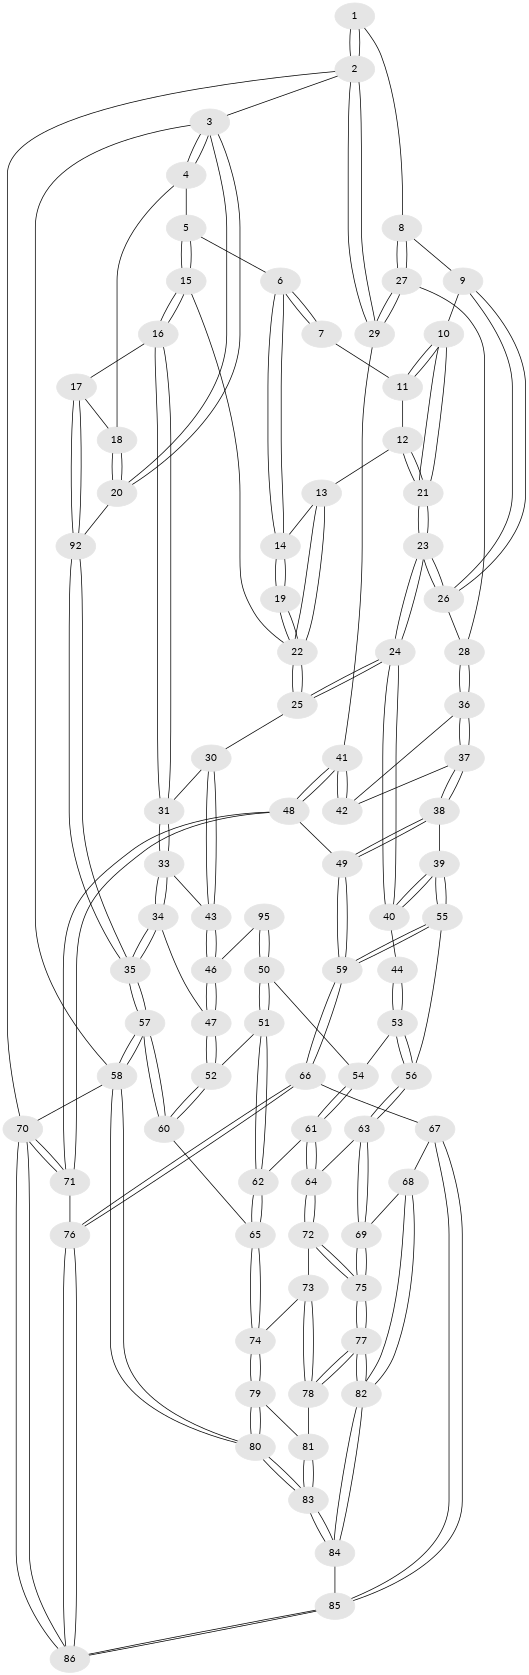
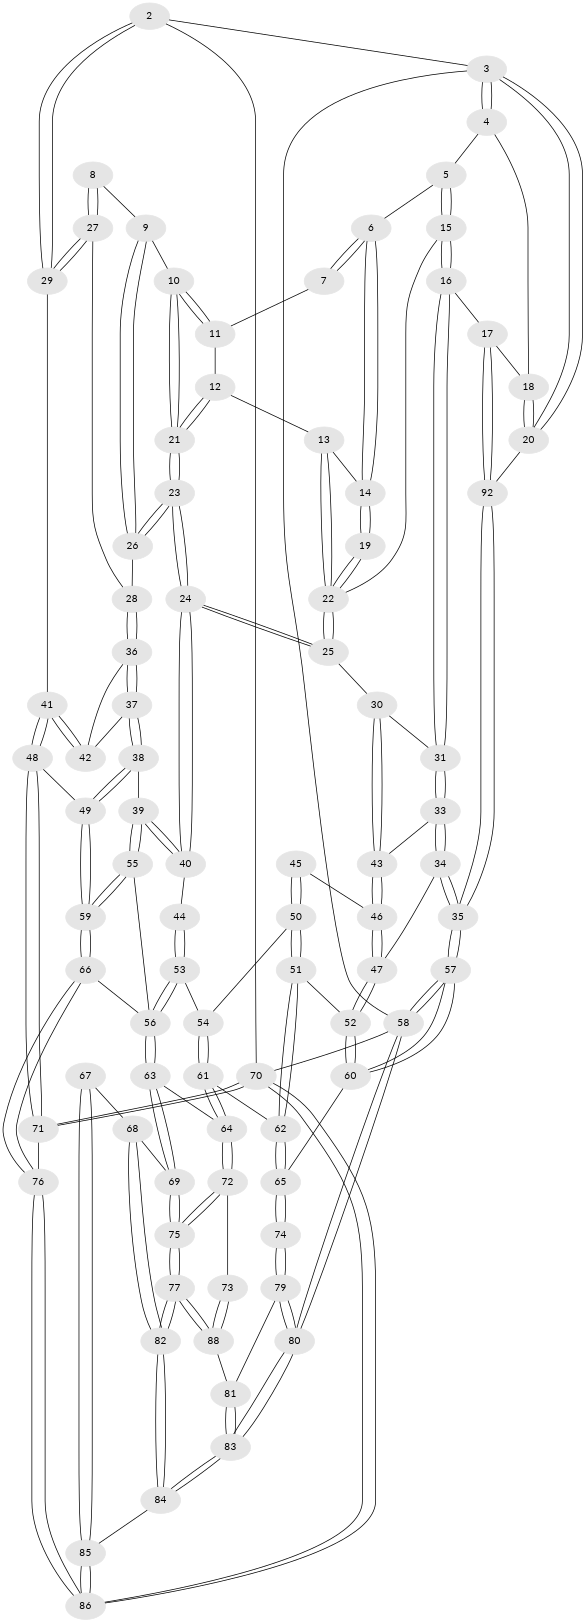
(355, 16) -> none
(264, 917) -> (296, 864)
(369, 1104) -> (118, 997)
(282, 1315) -> none
(308, 1394) -> (214, 1341)
